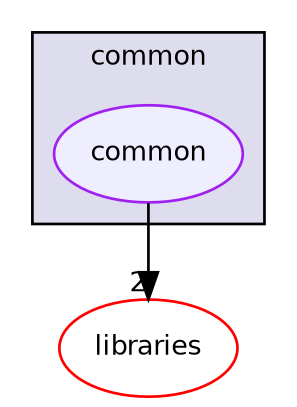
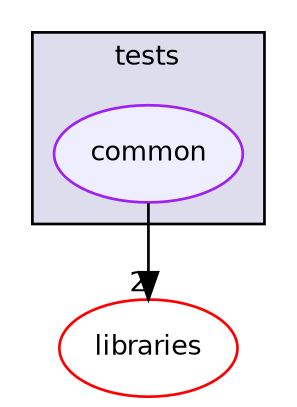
(148, 58) -> (148, 58)
